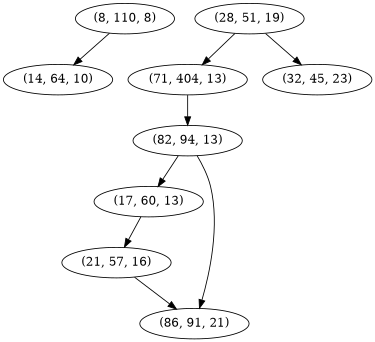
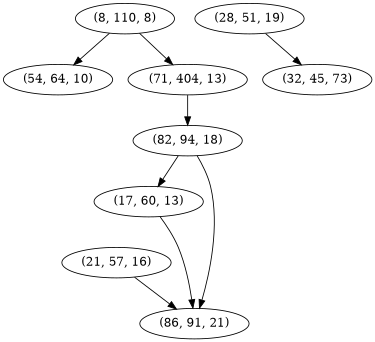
(222, 46) -> (153, 46)
(58, 80) -> (58, 80)
(317, 80) -> (317, 80)
(188, 141) -> (188, 141)
(135, 228) -> (182, 256)
